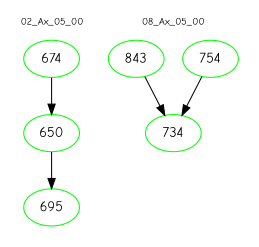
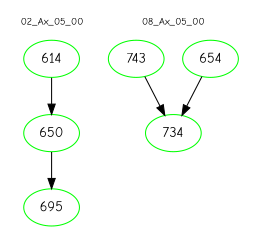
(52, 59) -> (52, 59)
(136, 59) -> (136, 59)
(211, 59) -> (211, 59)
